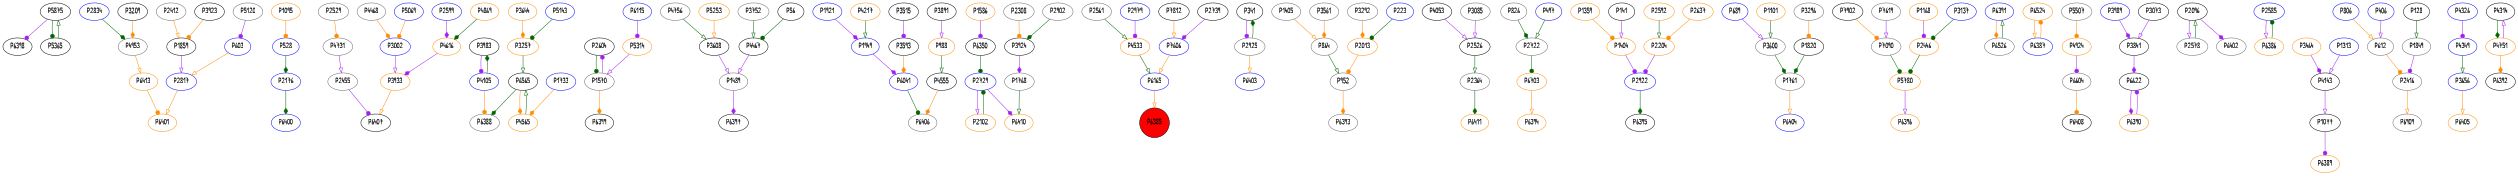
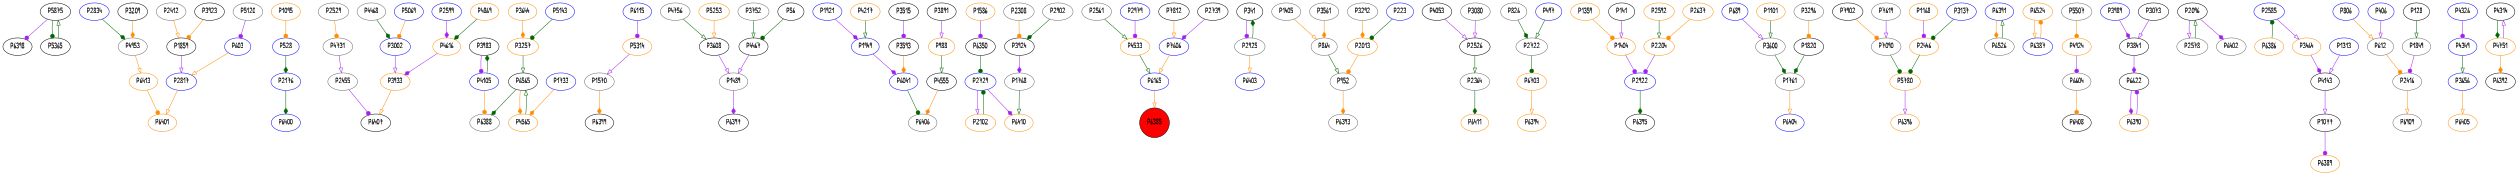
(1475, 12) -> (1475, 12)
(382, 27) -> (382, 27)
(2266, 27) -> (2286, 28)
(599, 47) -> none
